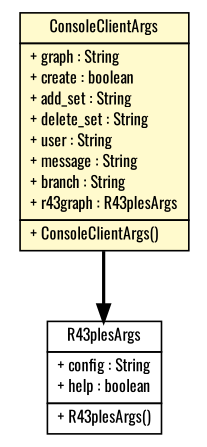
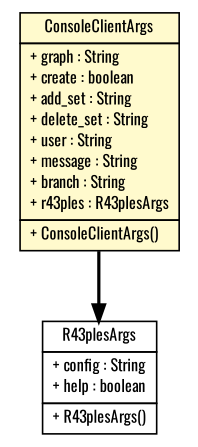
(104, 204) -> (100, 204)
